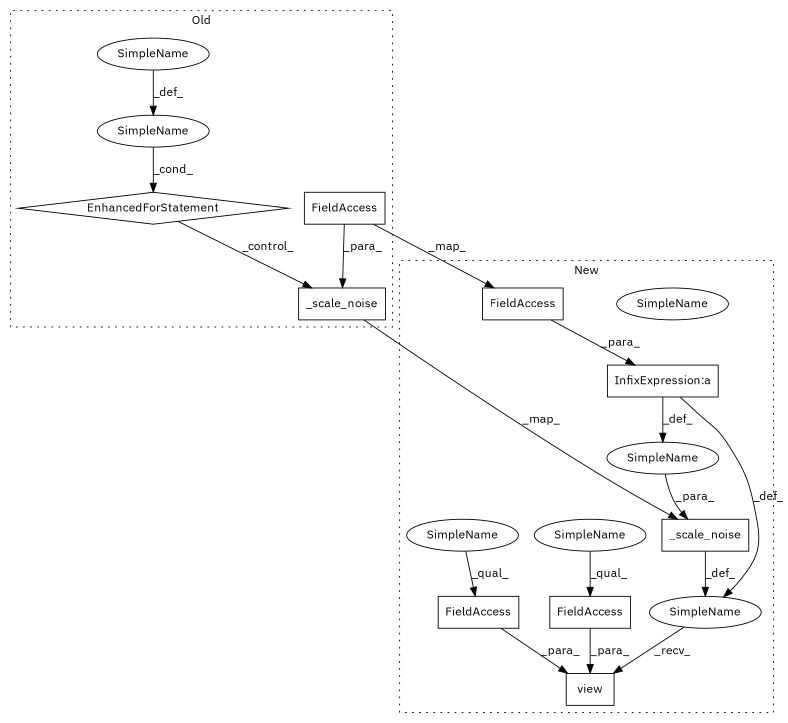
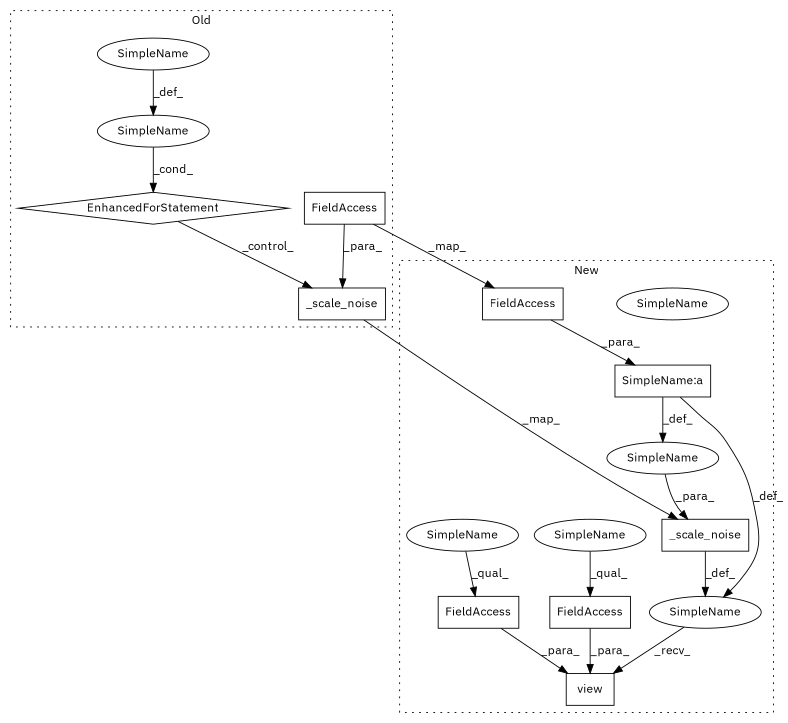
(663, 381) -> (663, 381)
